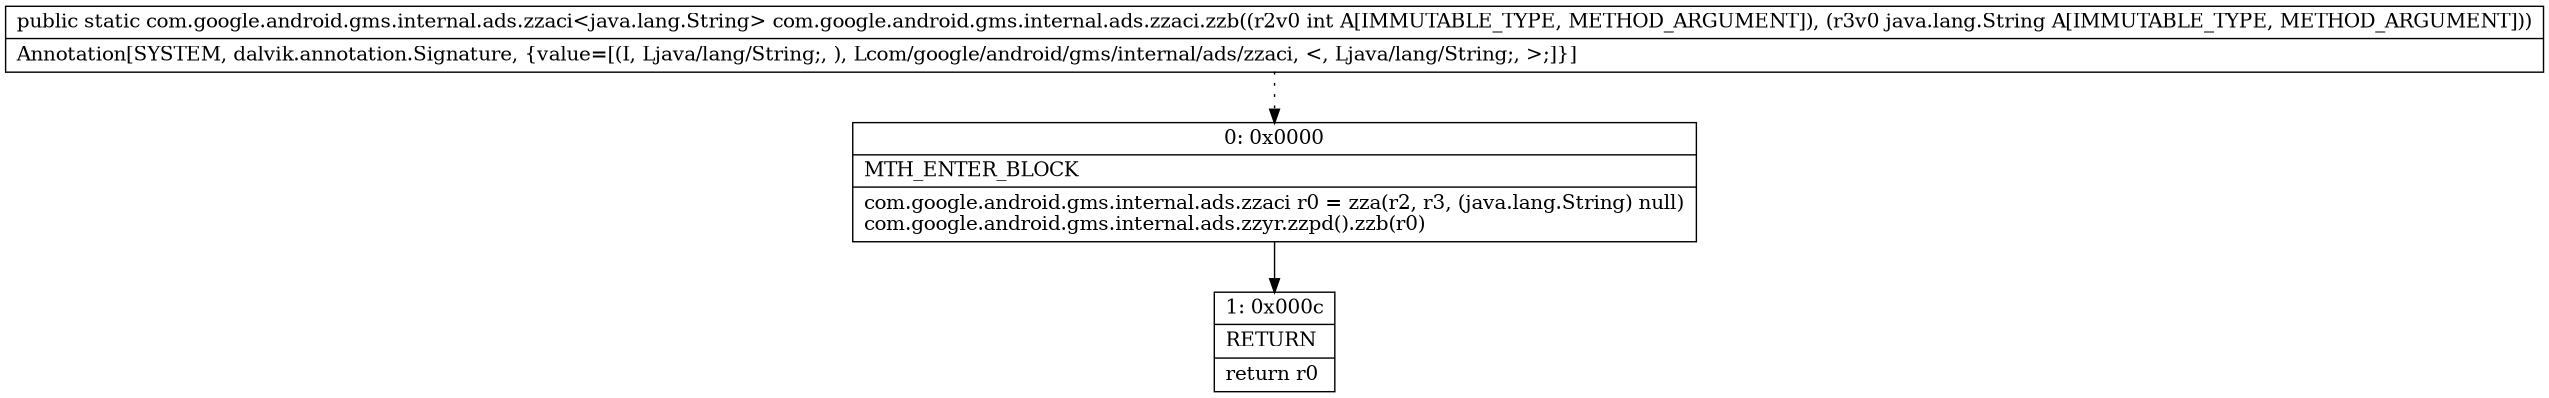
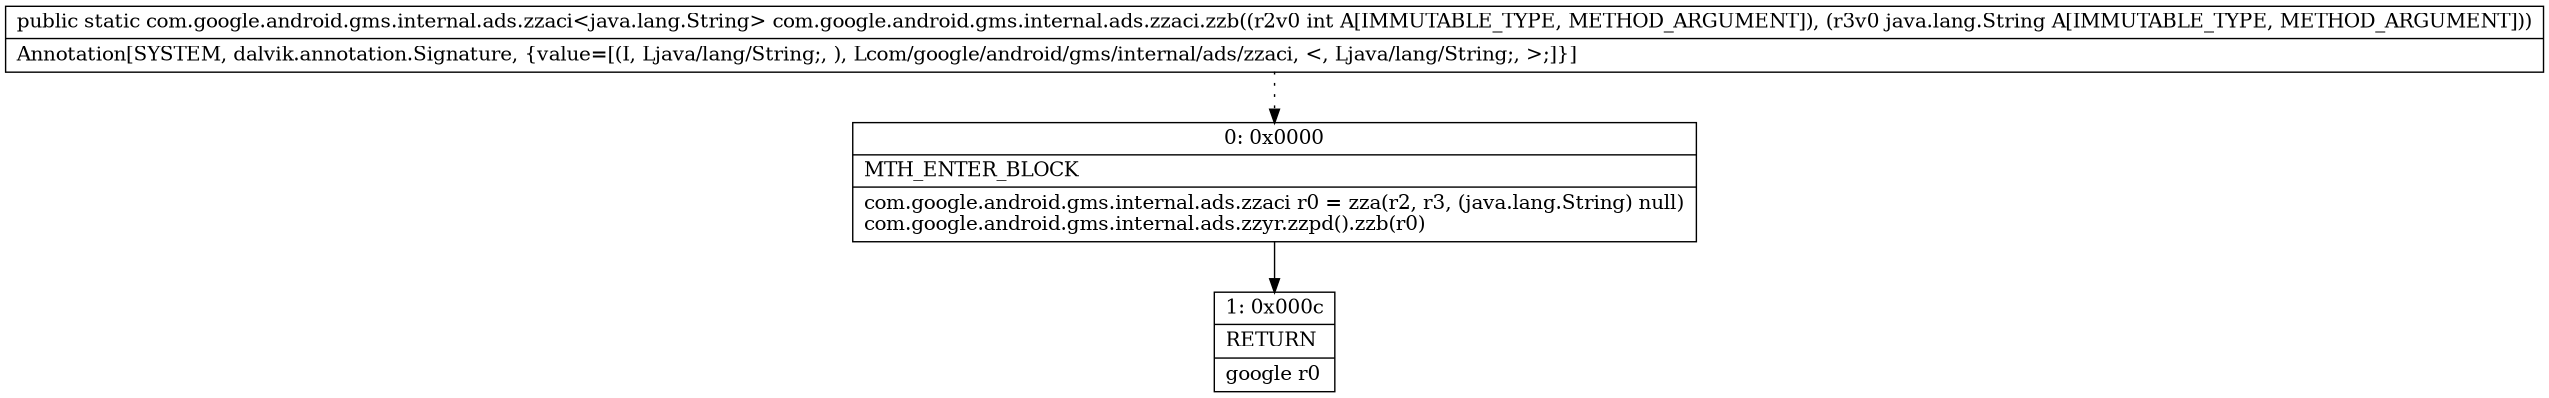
(1272, 374) -> (1273, 374)
